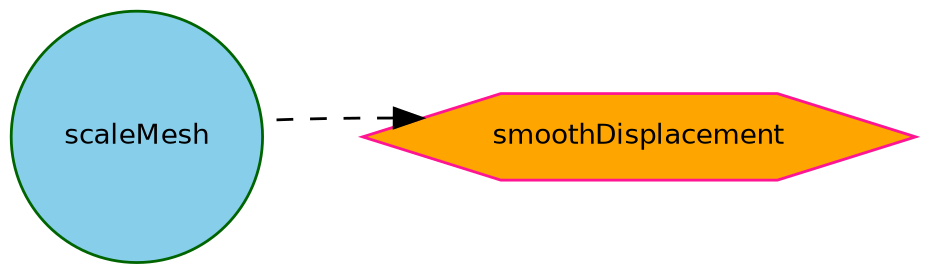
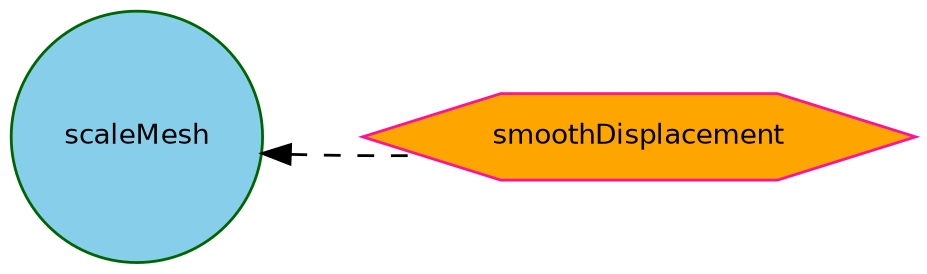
(328, 119) -> (356, 156)
